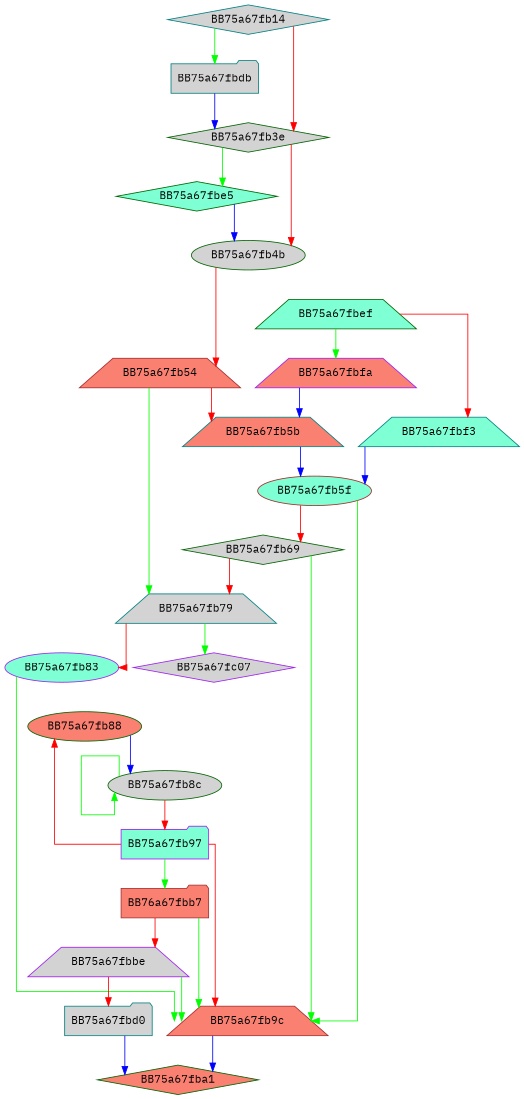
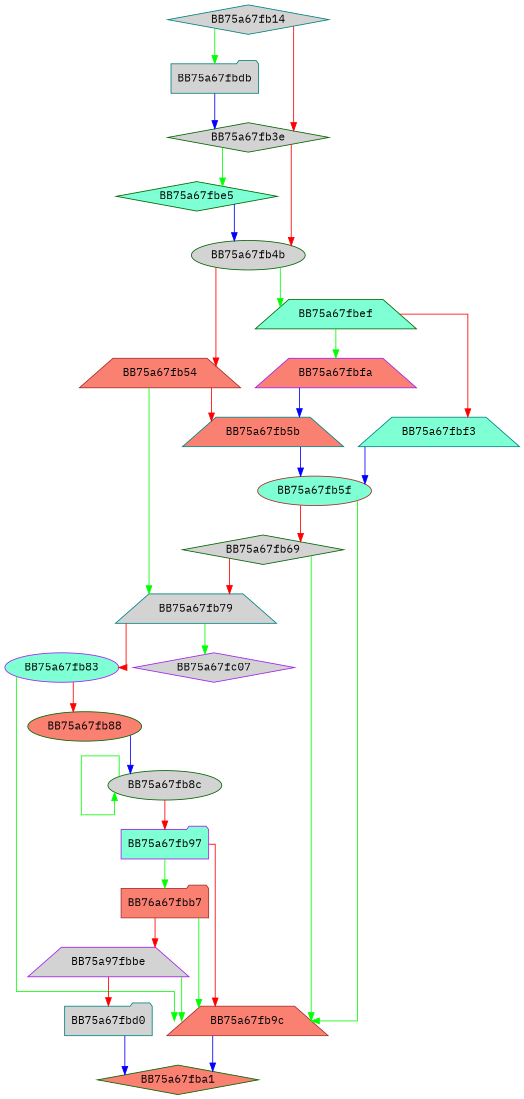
none -> (280, 283)
(55, 829) -> (73, 693)
(108, 962) -> (108, 962)
